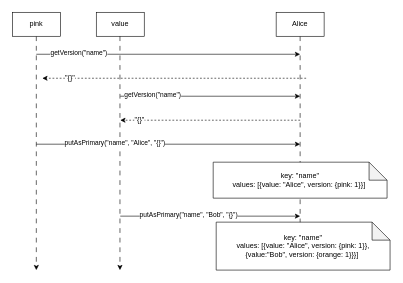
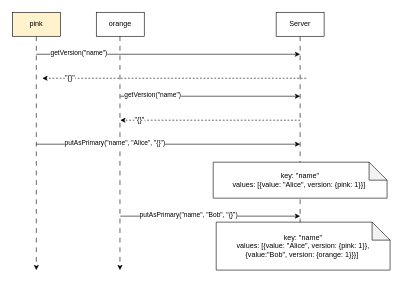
(36, 24) -> (36, 24)
(120, 24) -> (120, 24)
(300, 24) -> (300, 24)
